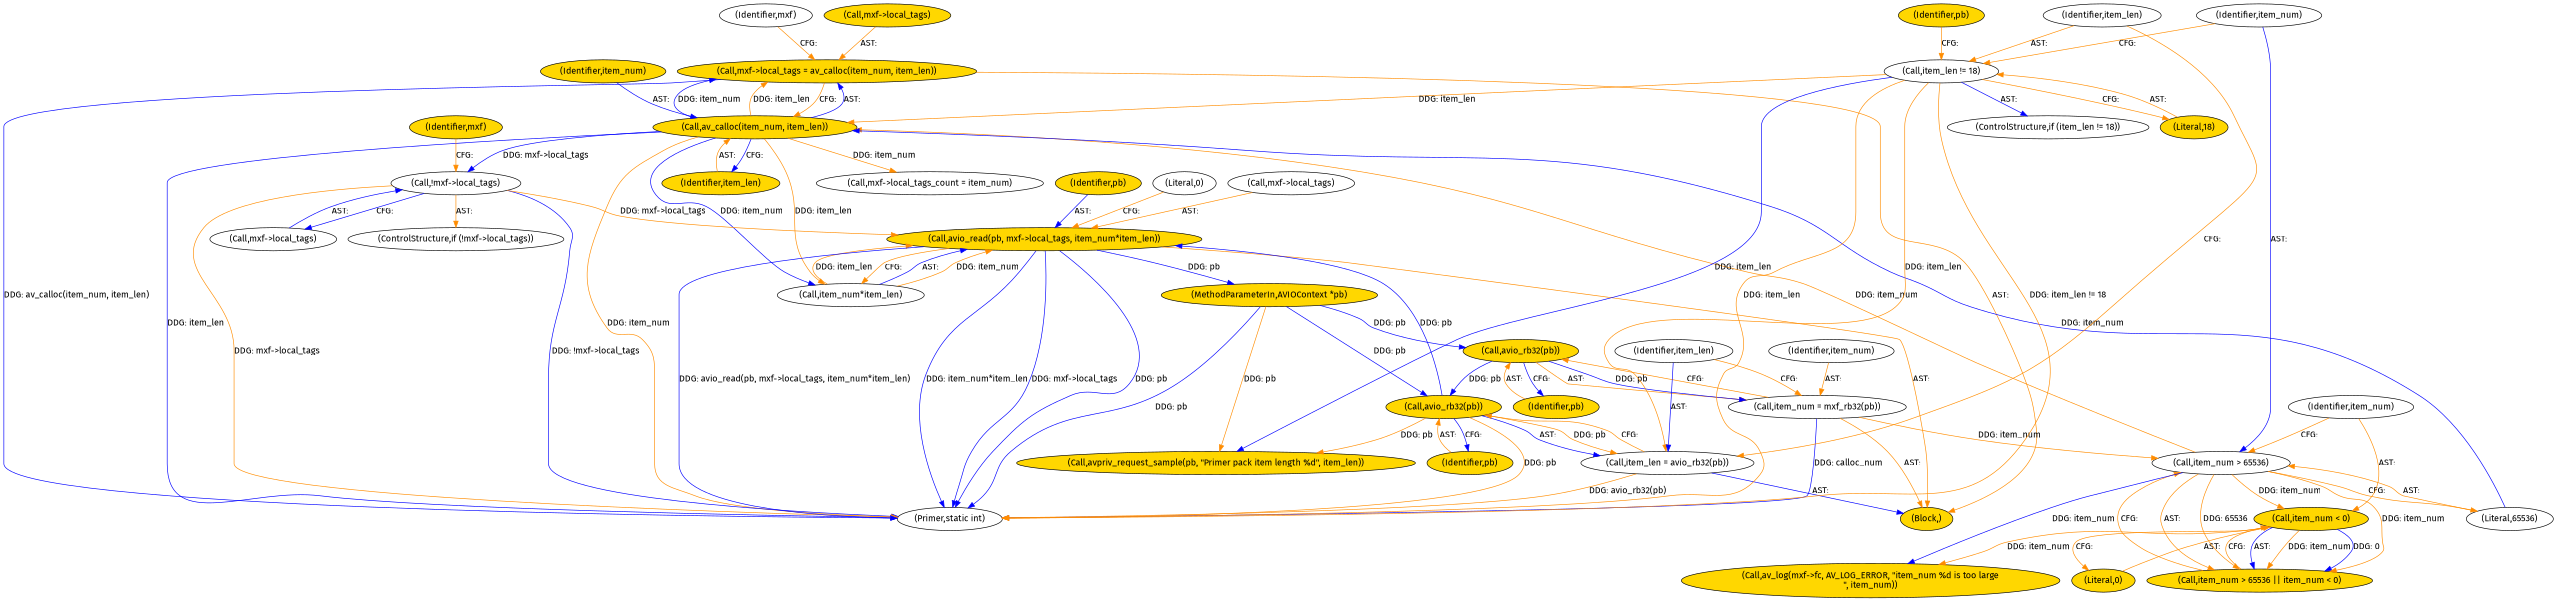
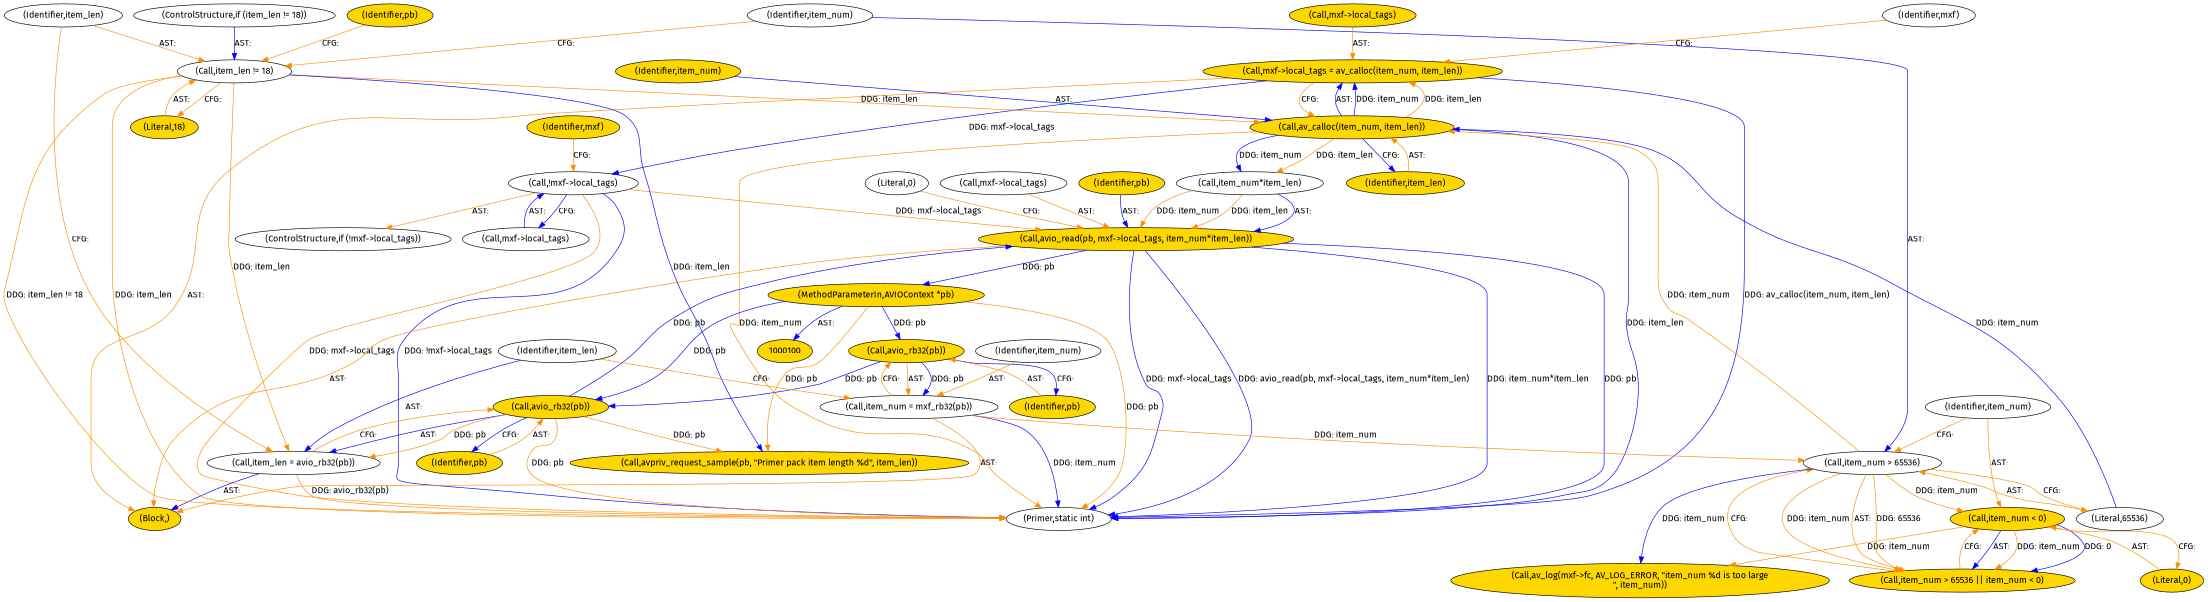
(1991, 98) -> (234, 40)
(540, 142) -> (941, 120)
(930, 183) -> none
(905, 256) -> none
none -> (785, 351)
(1116, 409) -> (1115, 355)
(1848, 463) -> (1085, 463)
